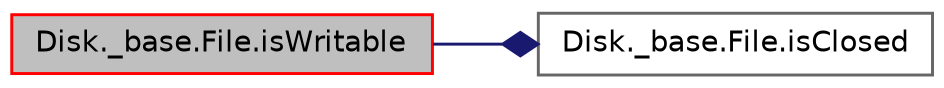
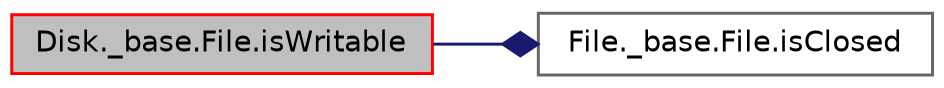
(735, 44) -> (735, 44)
